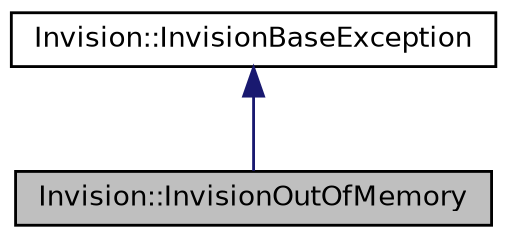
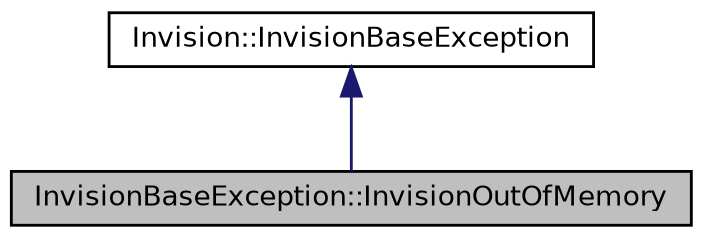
(254, 198) -> (351, 198)
